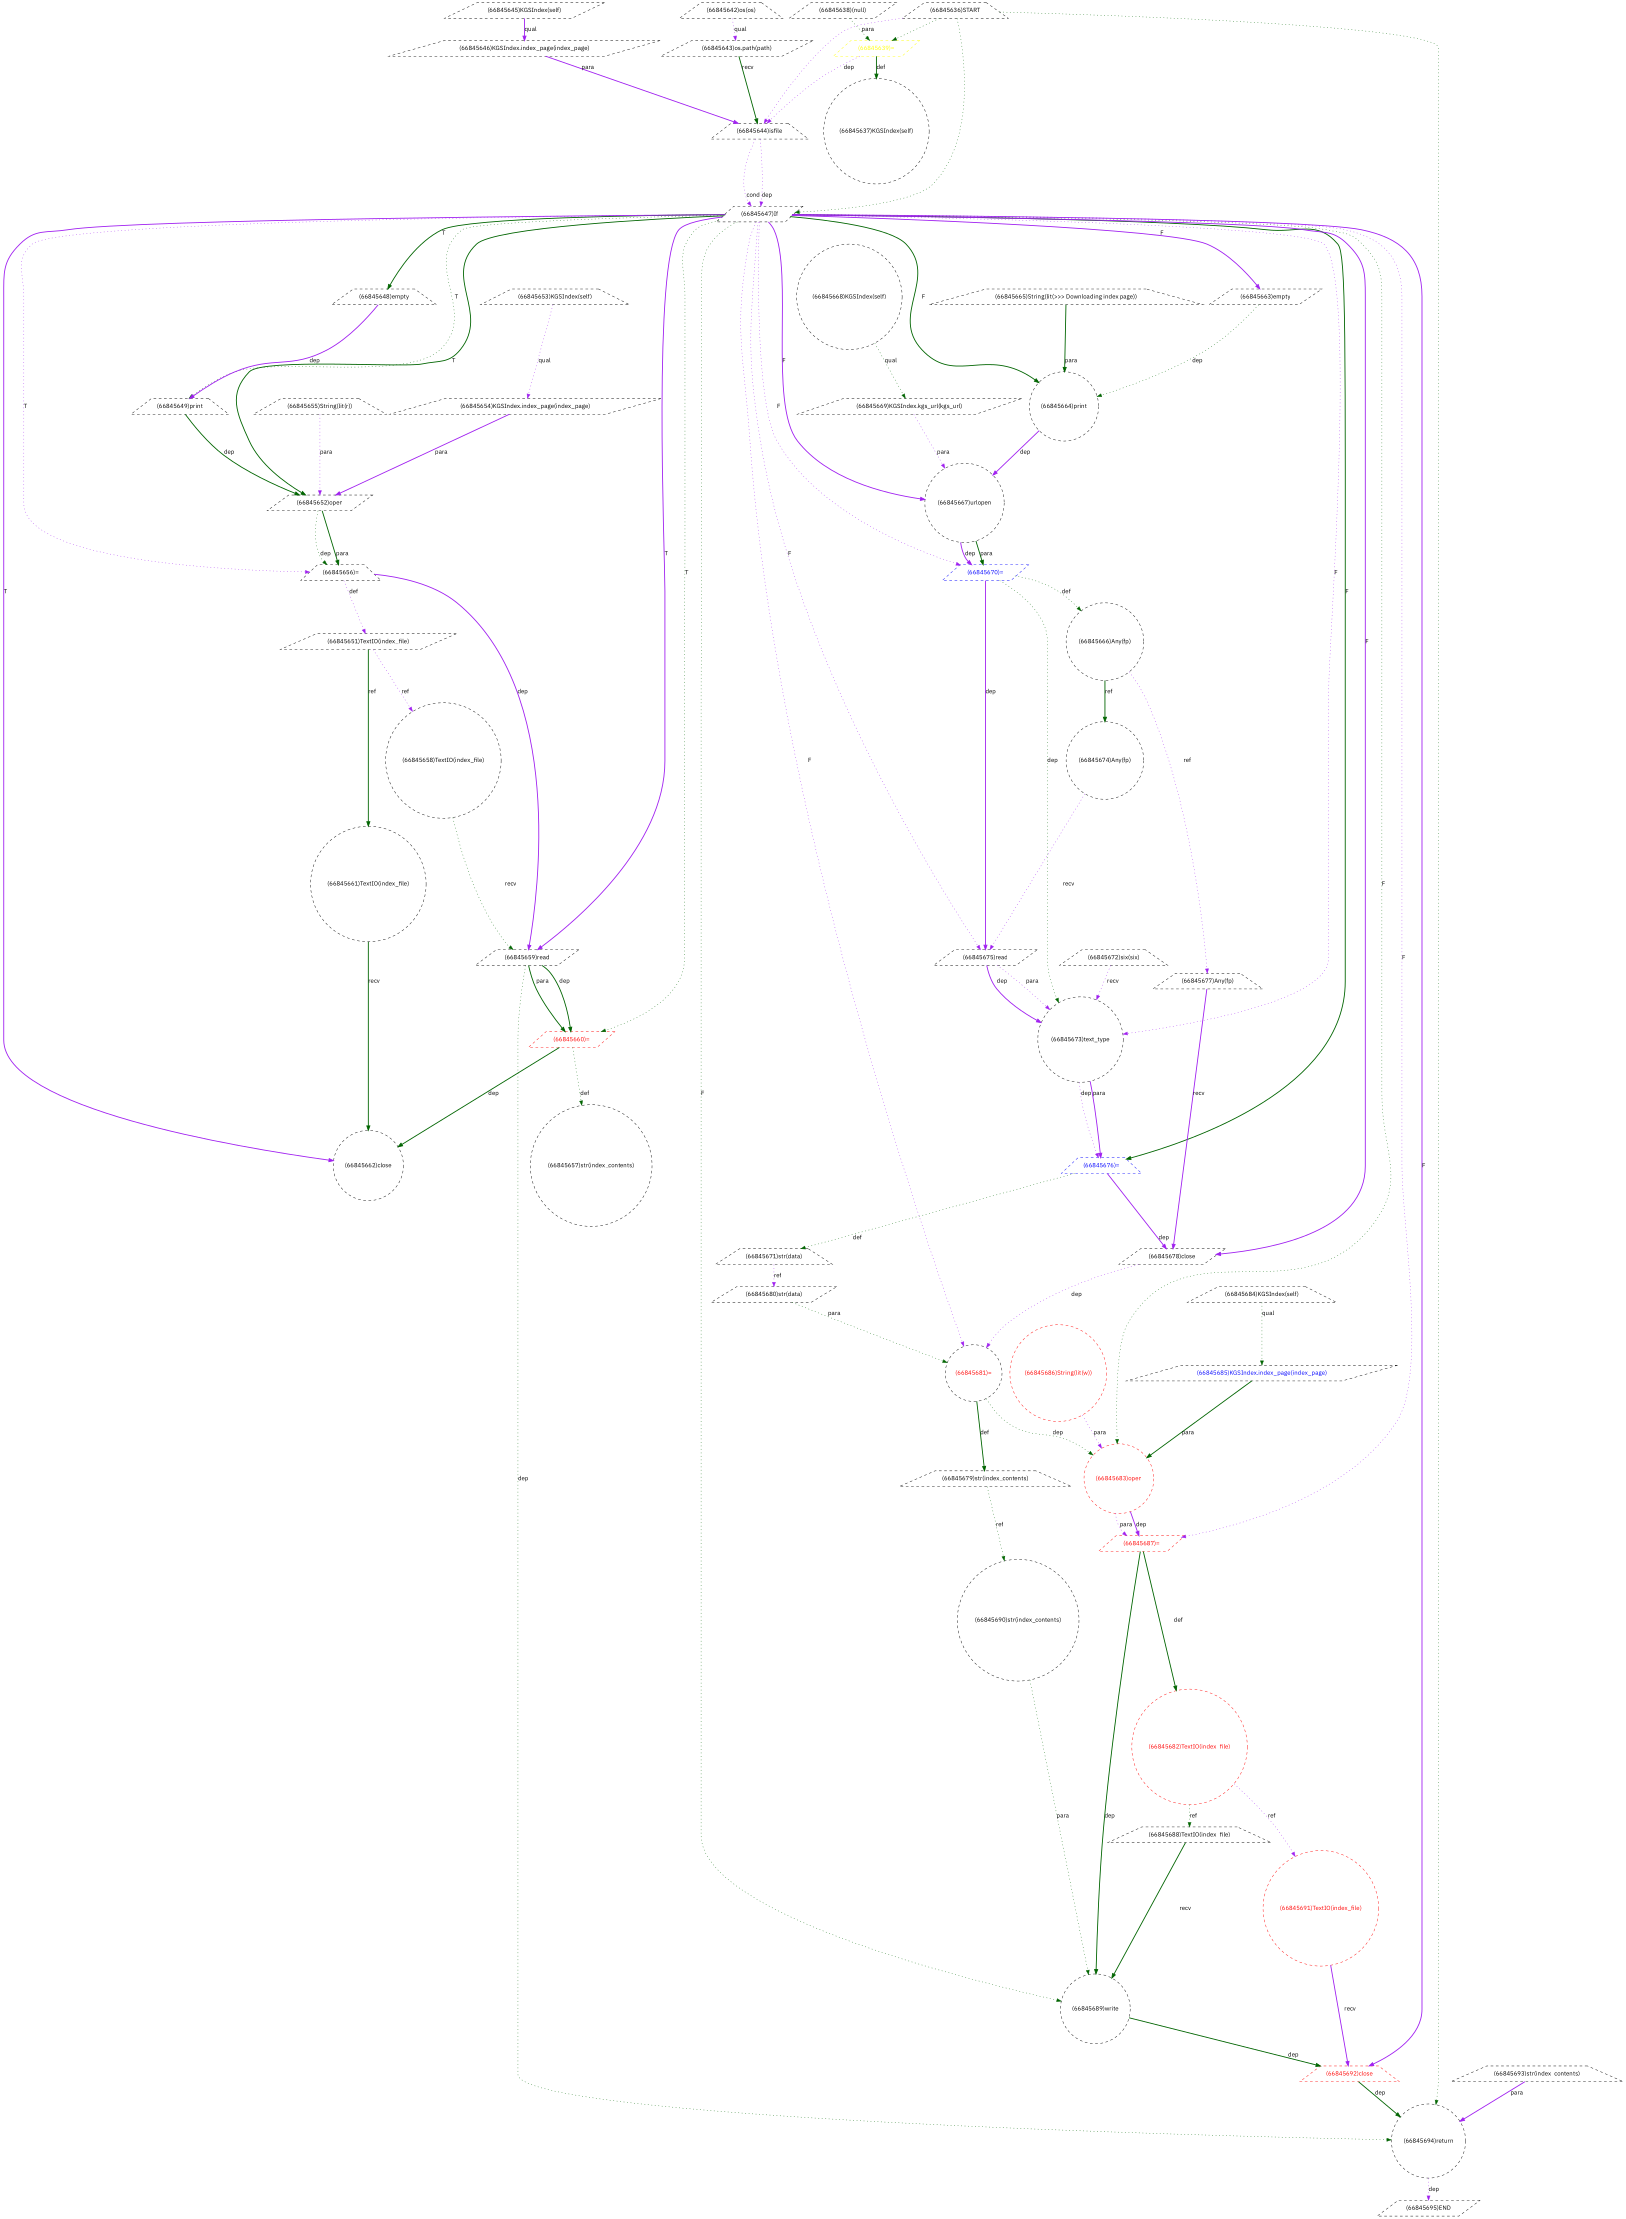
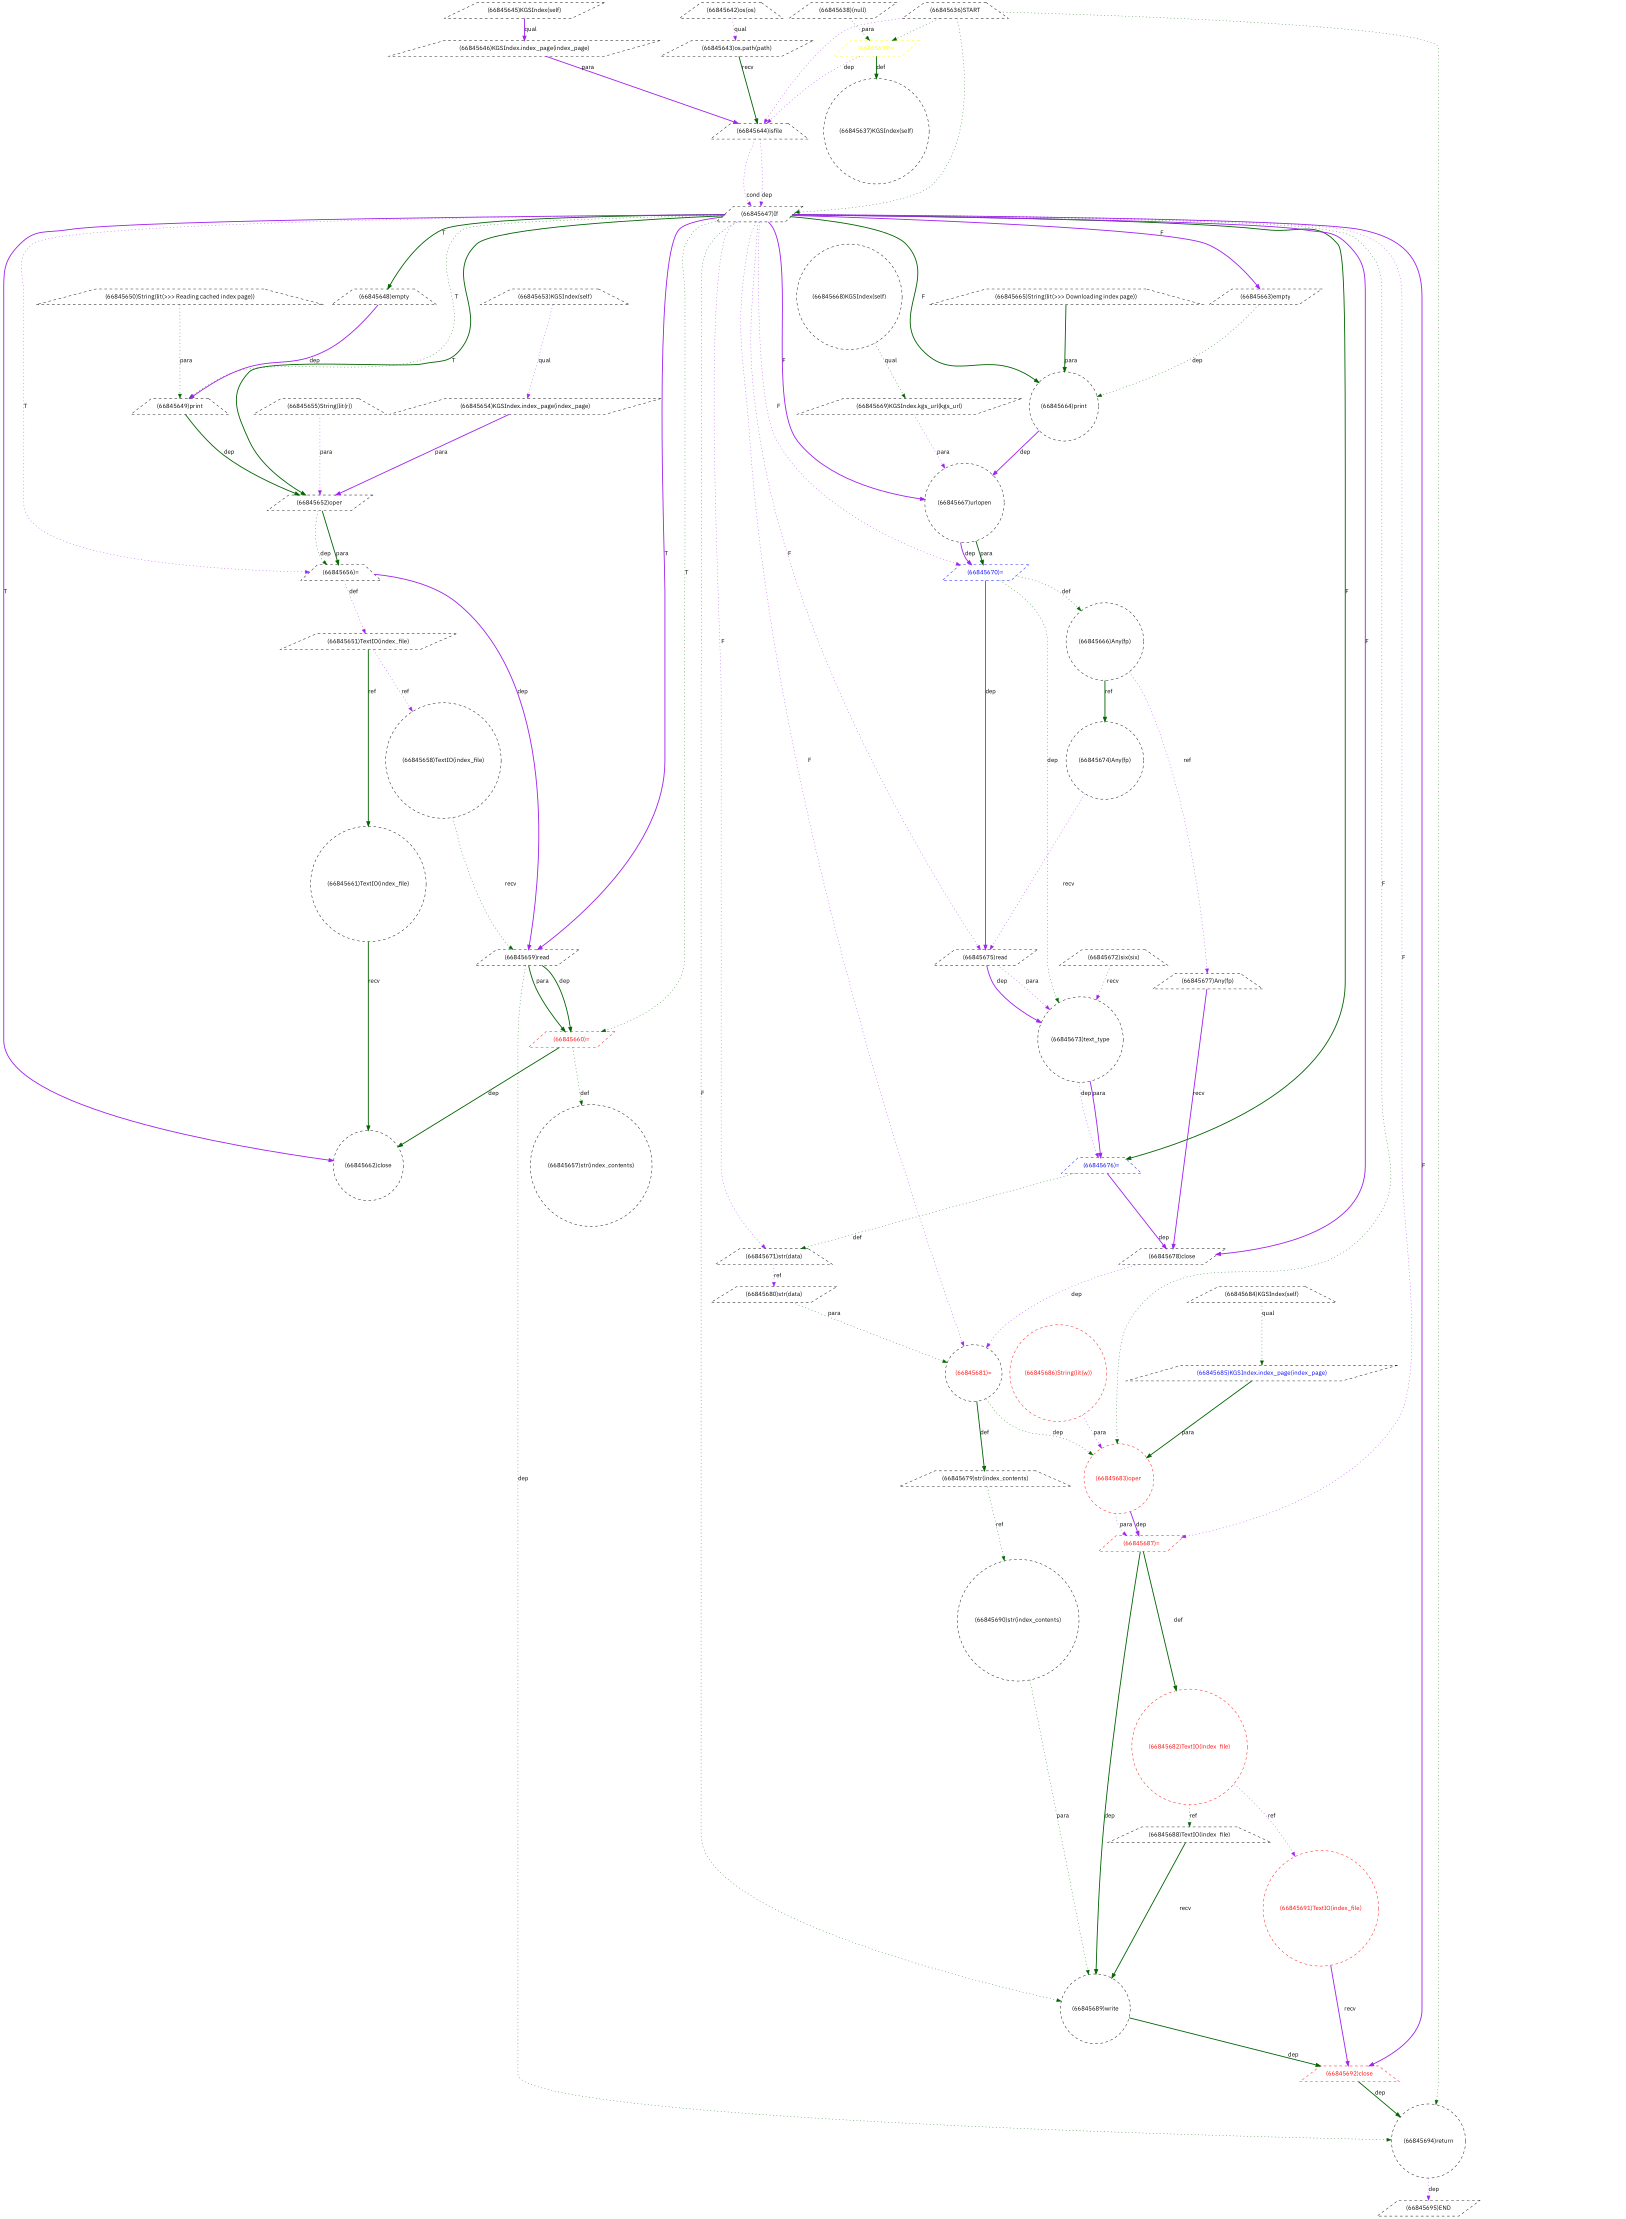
none -> (180, 297)
(1339, 445) -> (721, 737)
(1537, 2074) -> none
